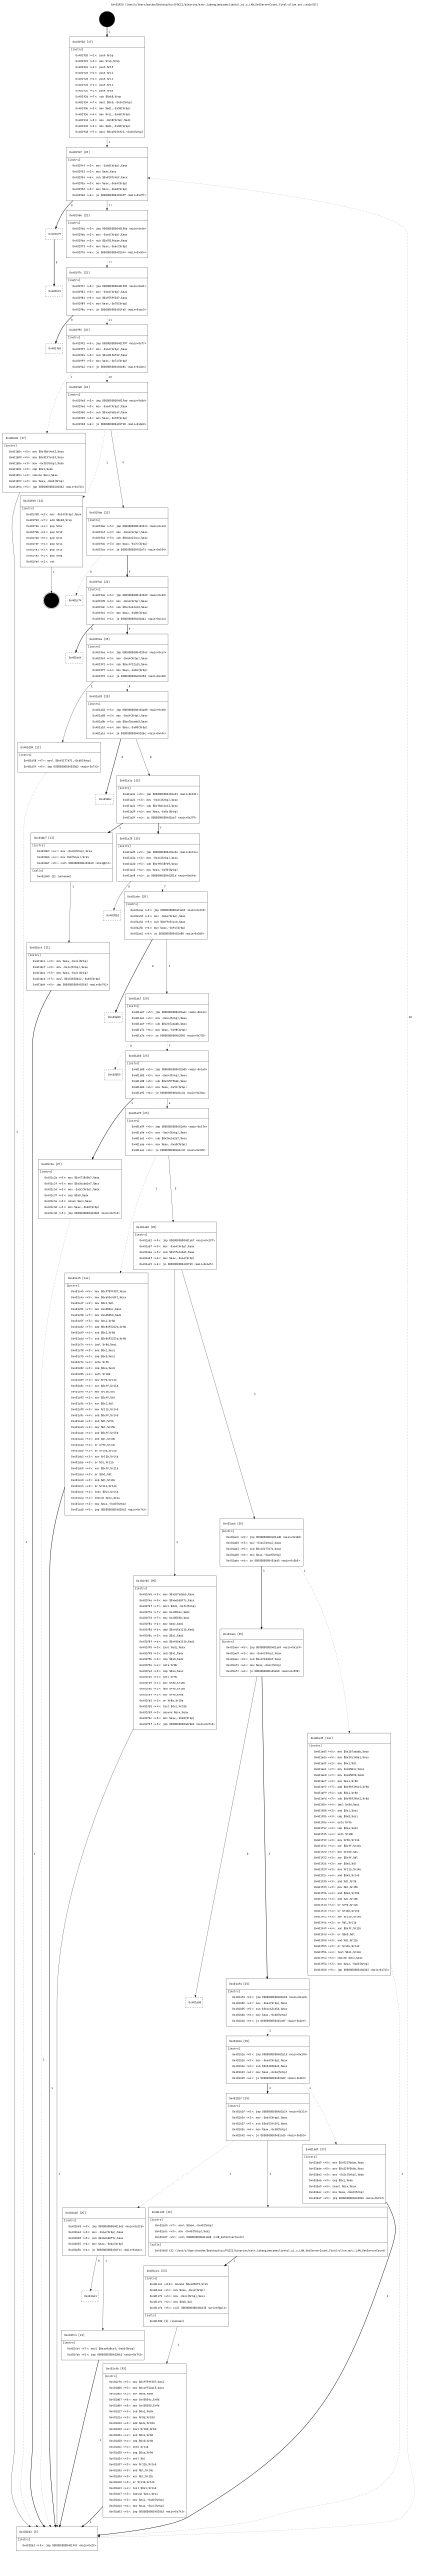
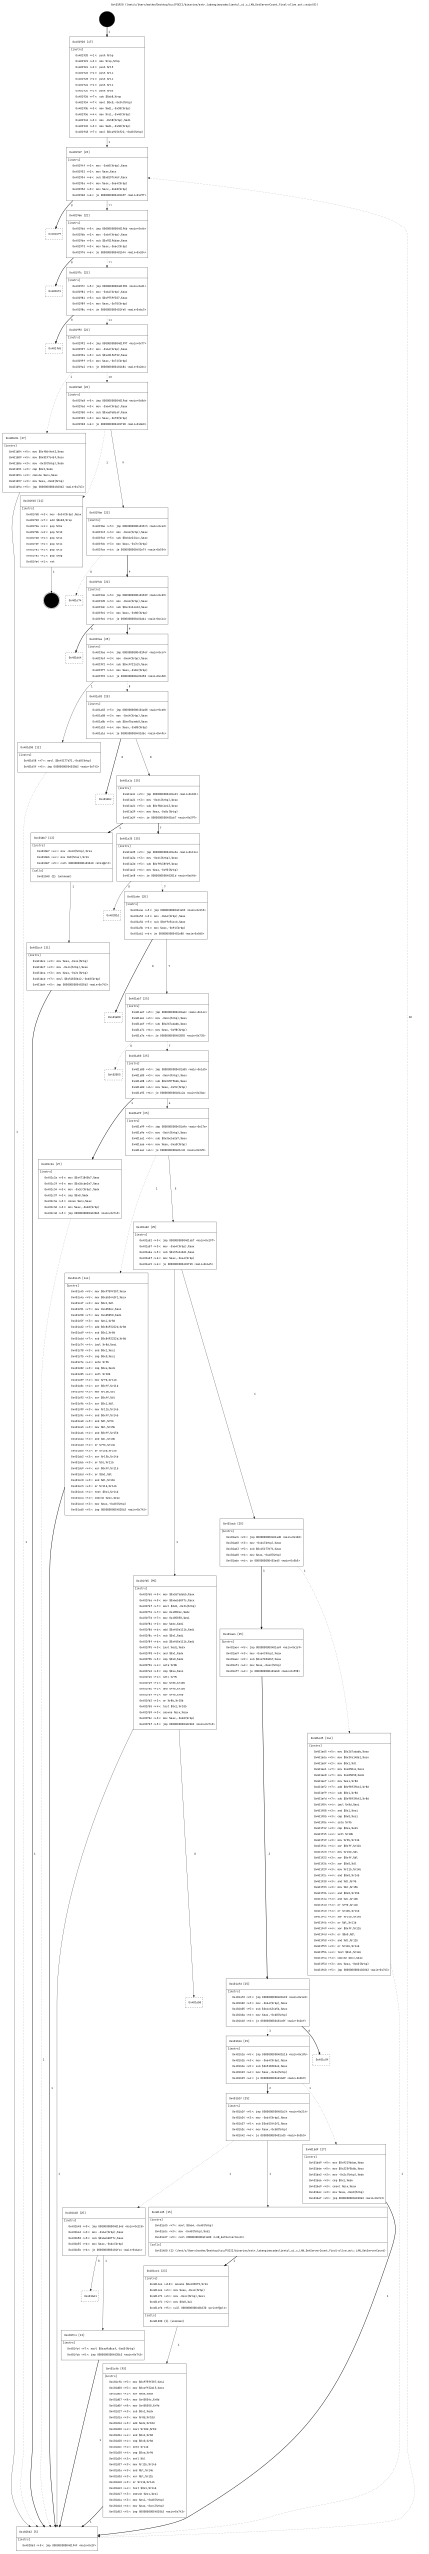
(54, 262) -> (63, 270)
(226, 1836) -> (186, 1862)
none -> (321, 2060)
